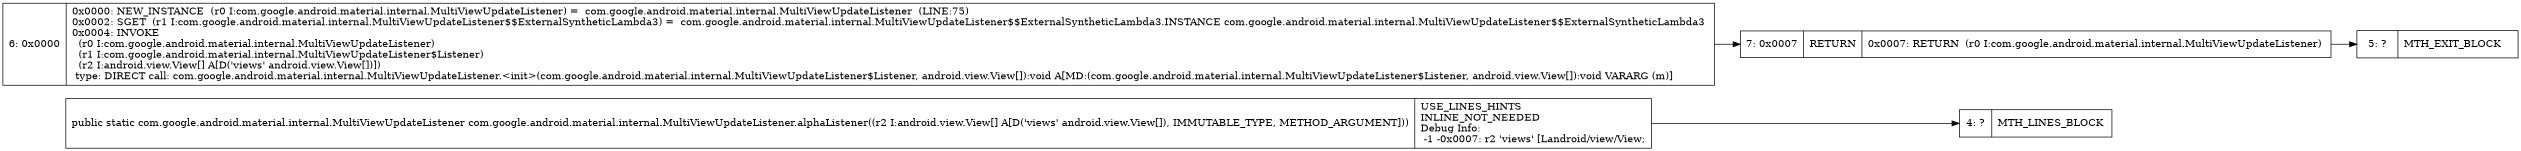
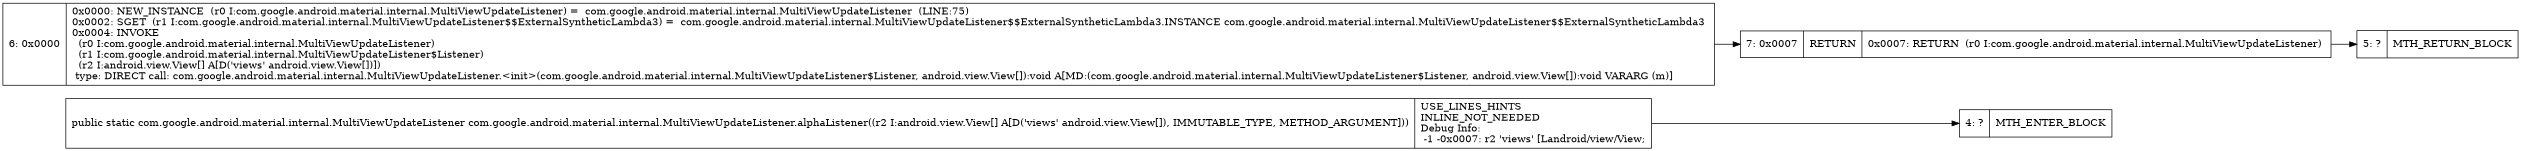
(2453, 44) -> (2453, 44)
(2051, 123) -> (2051, 123)
